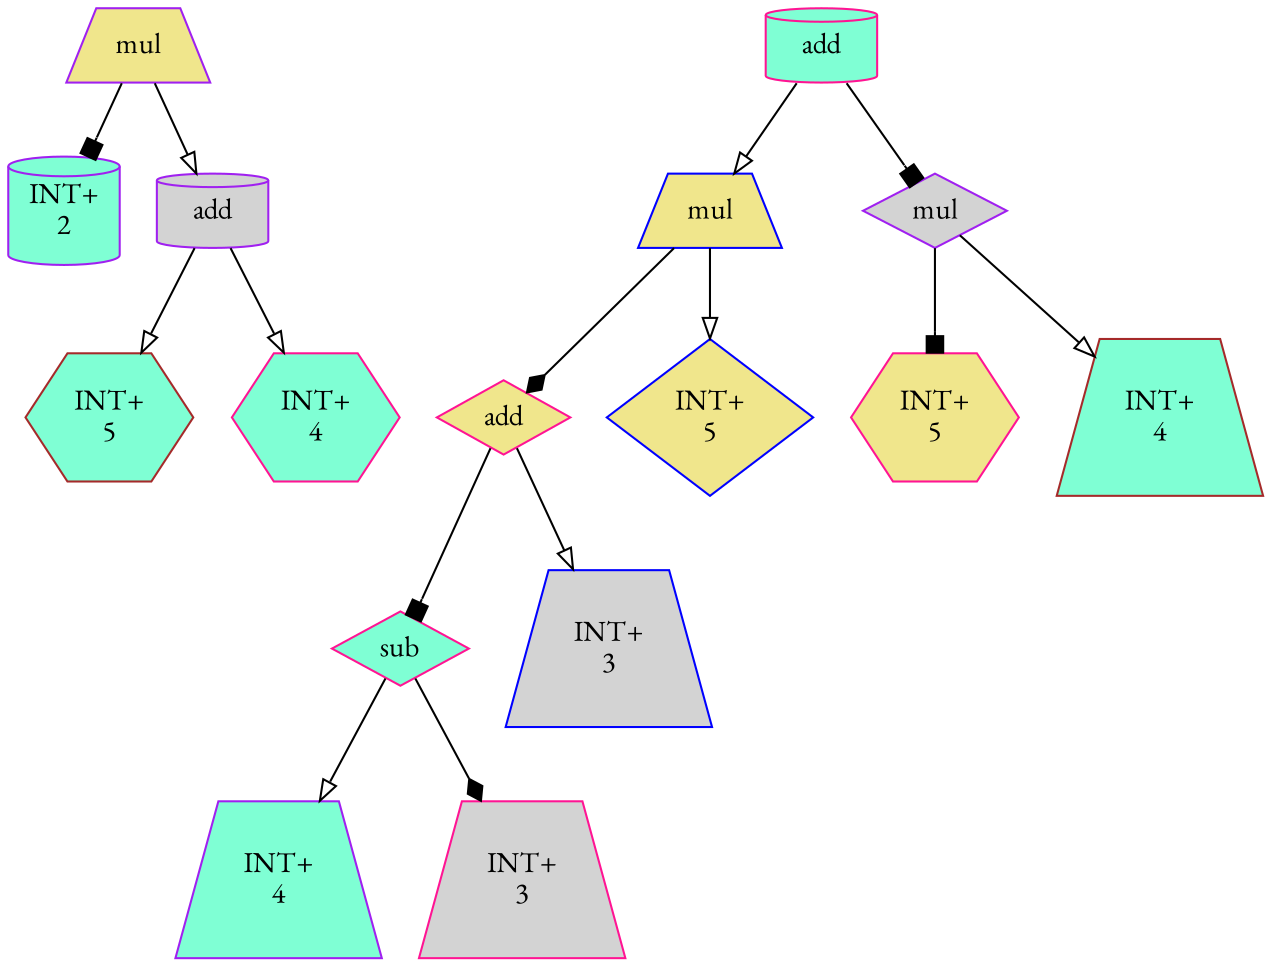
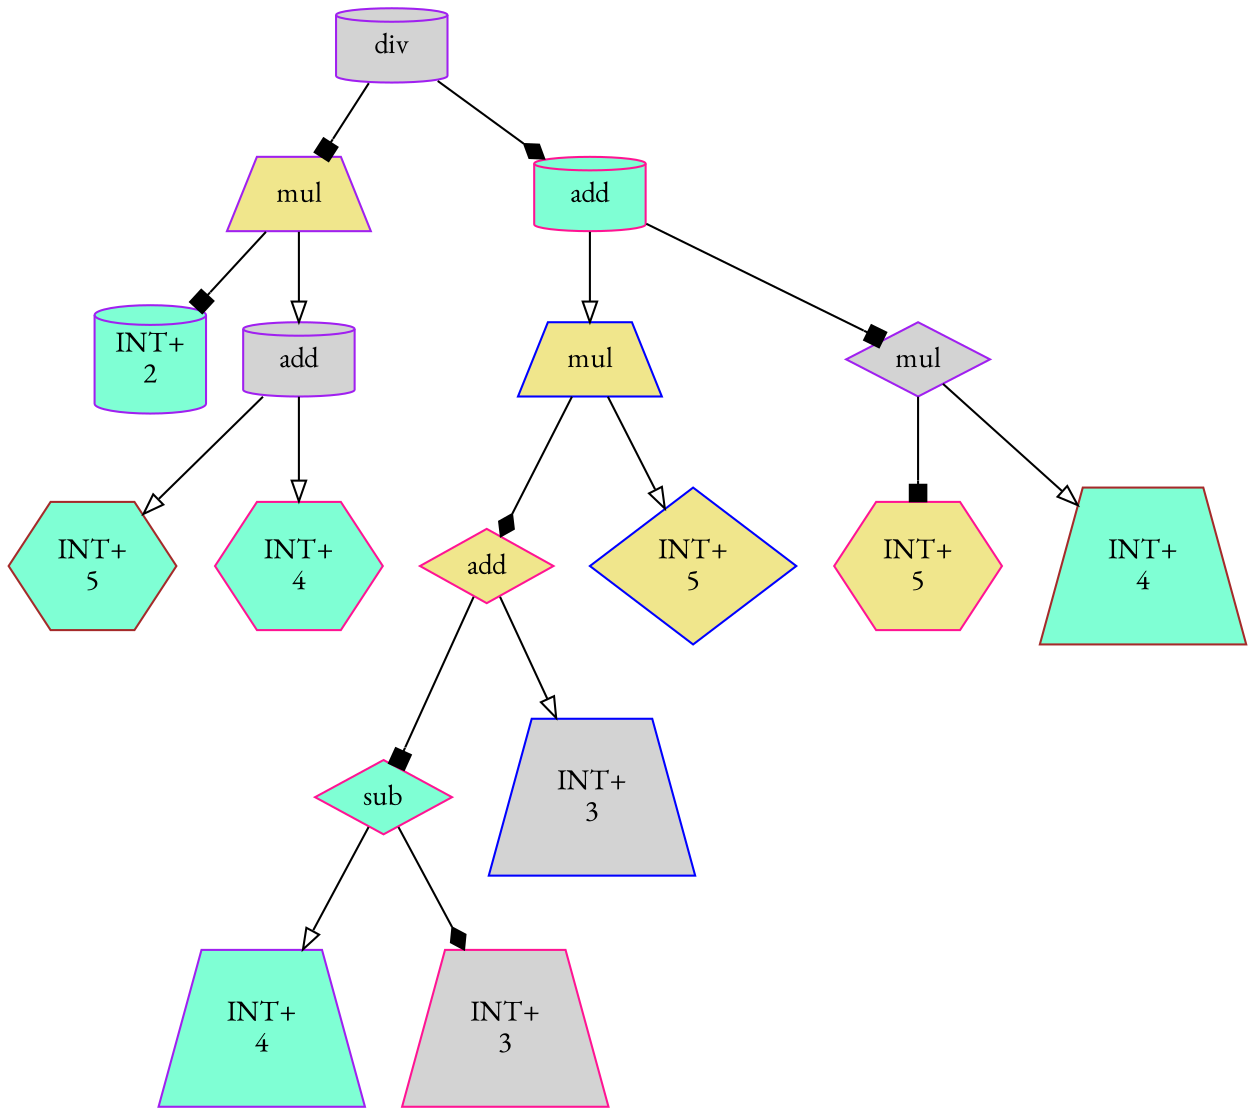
none -> (392, 45)
